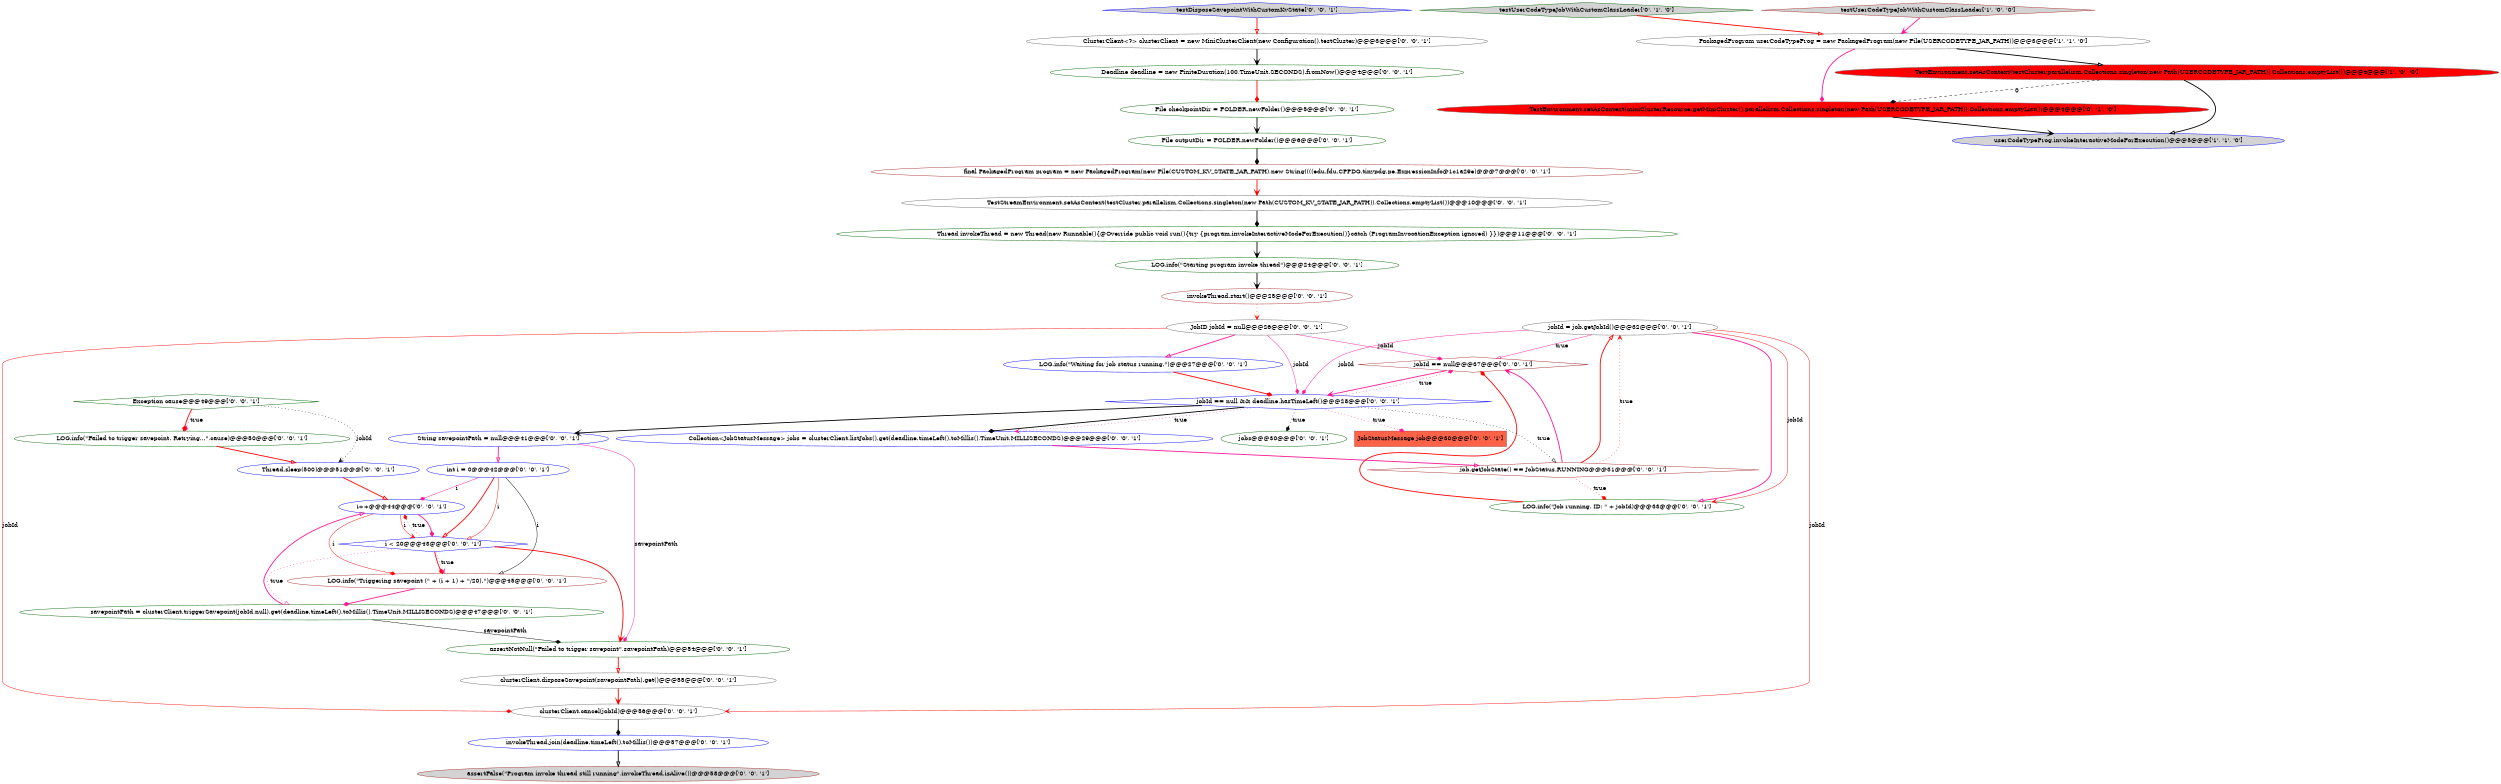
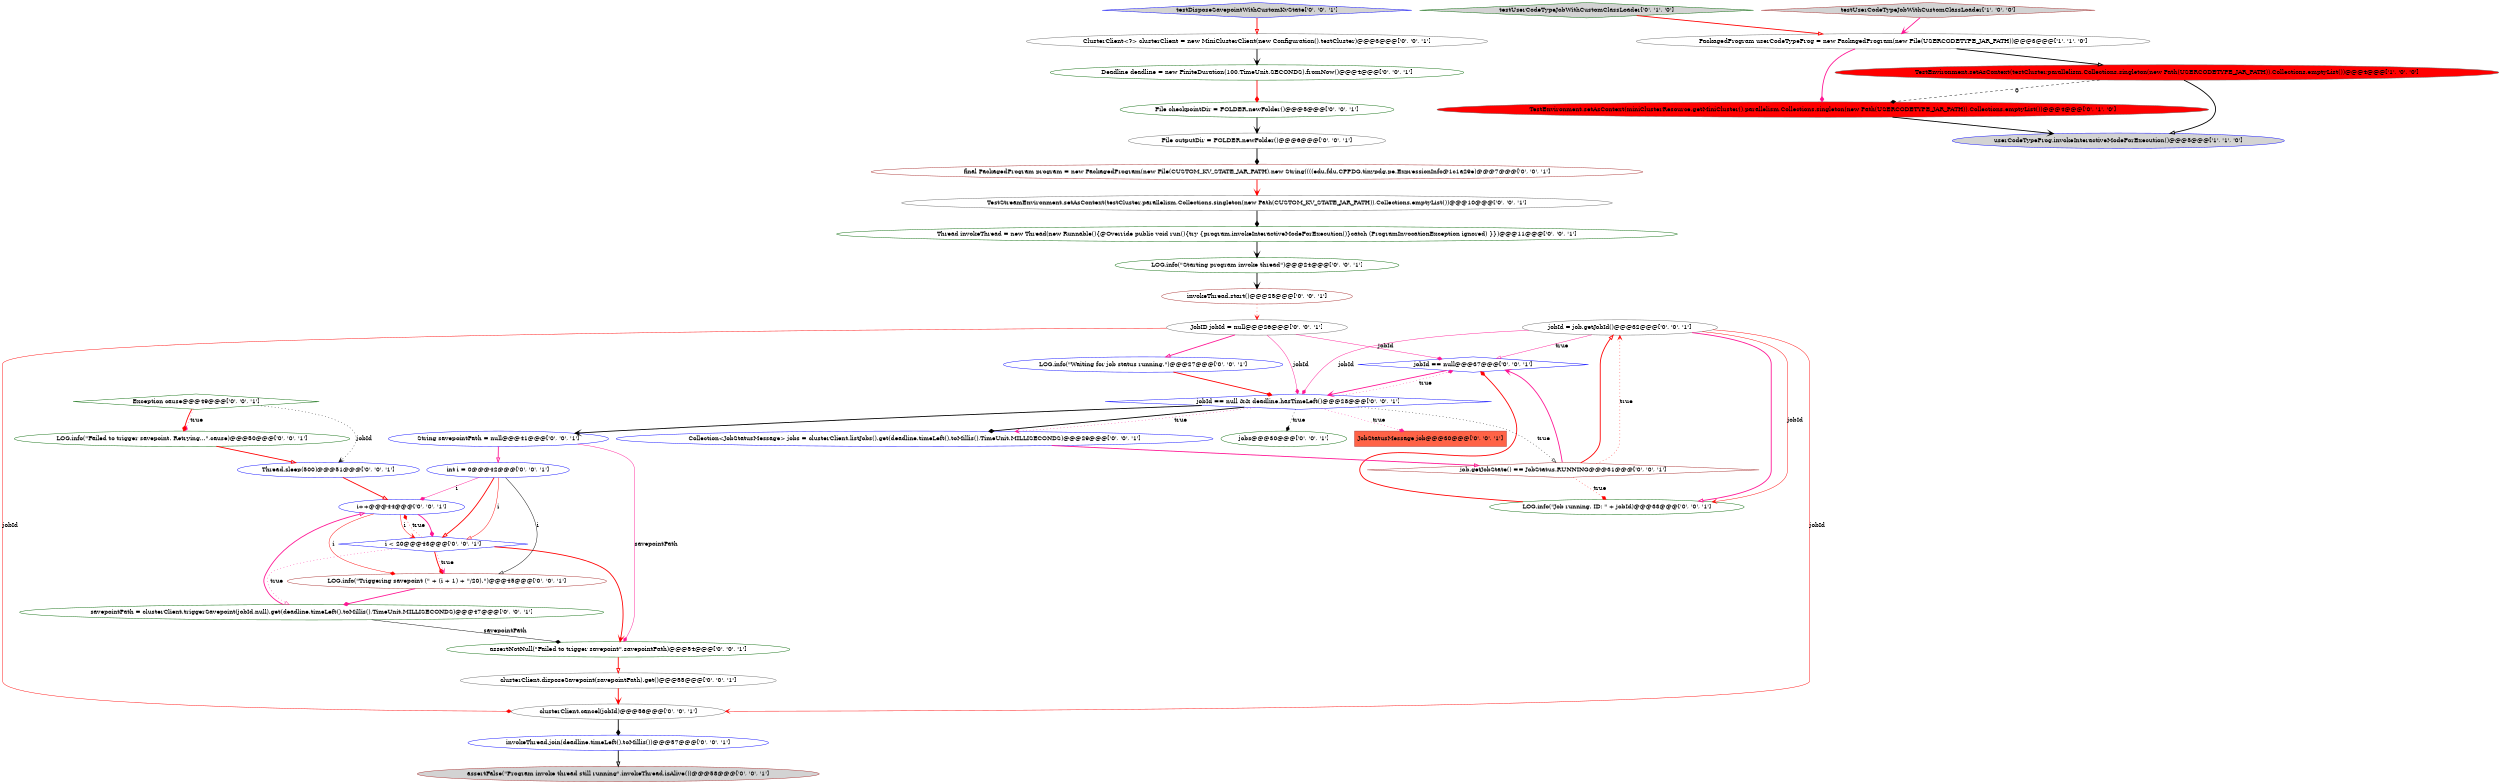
(1257, 141) -> (1257, 141)
(1473, 365) -> (1473, 365)
